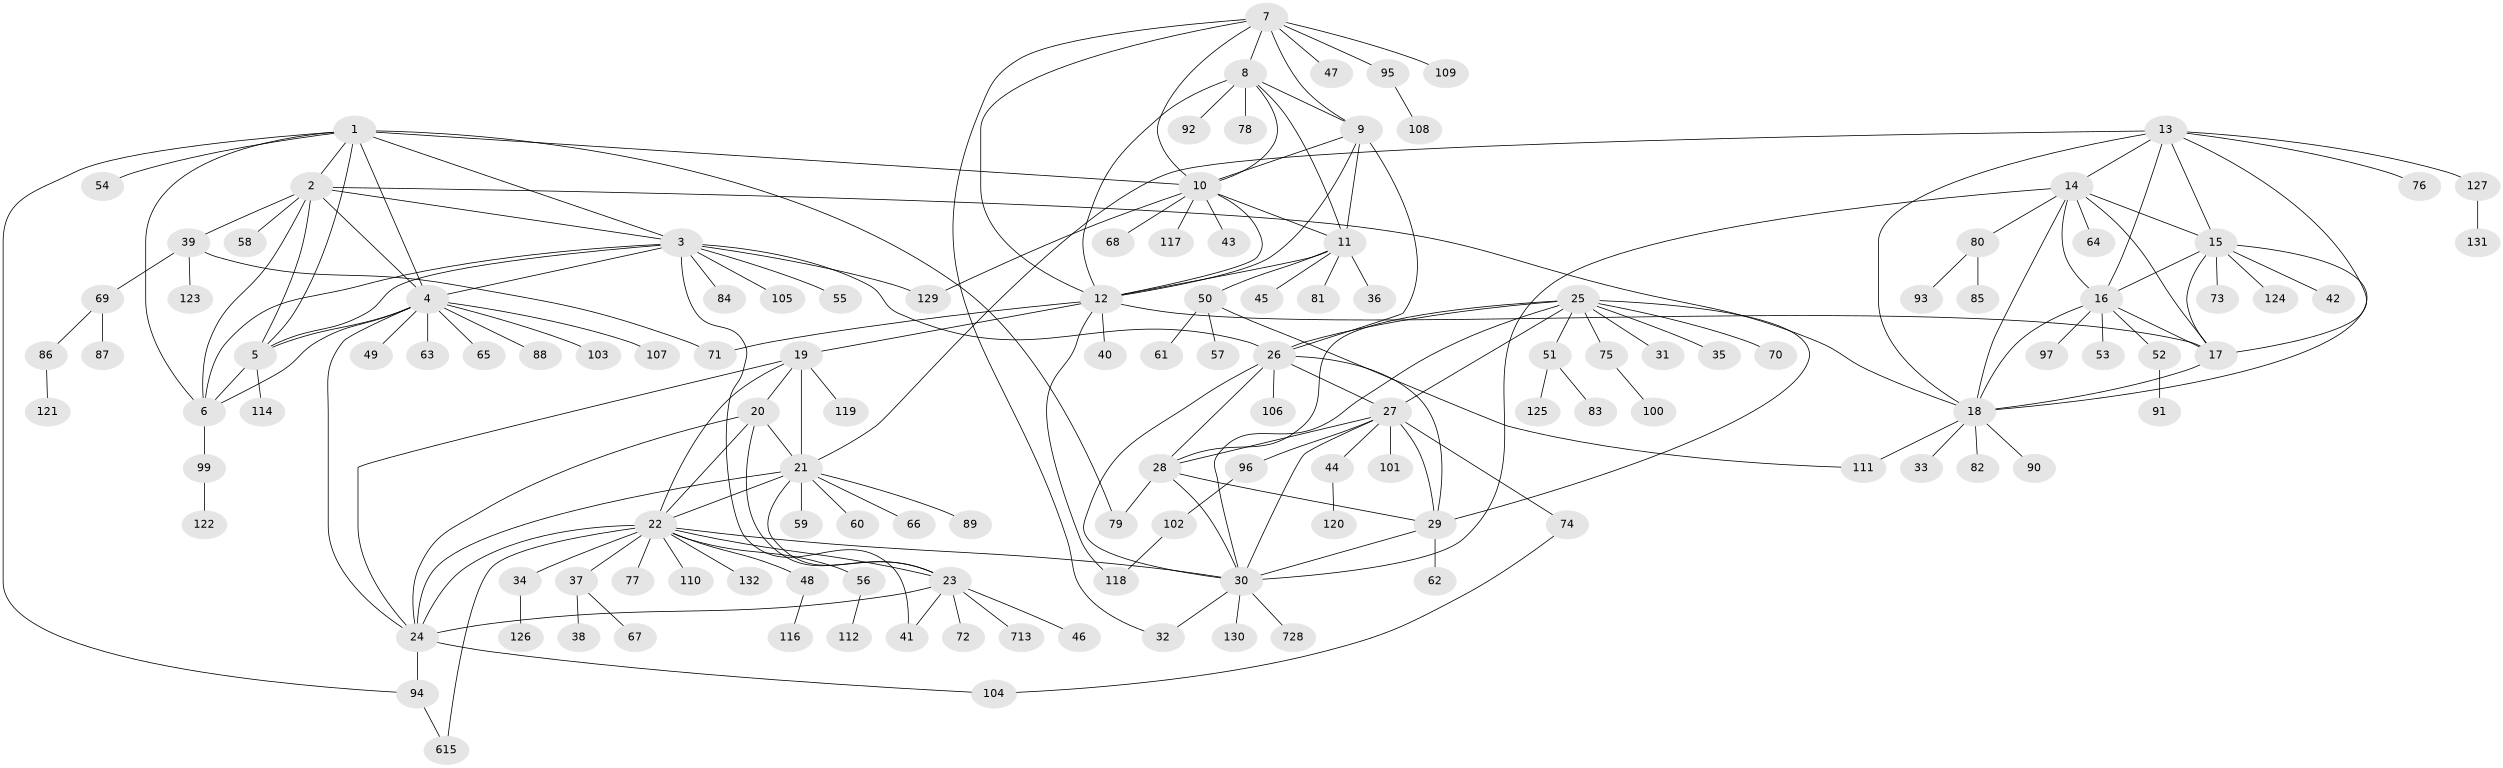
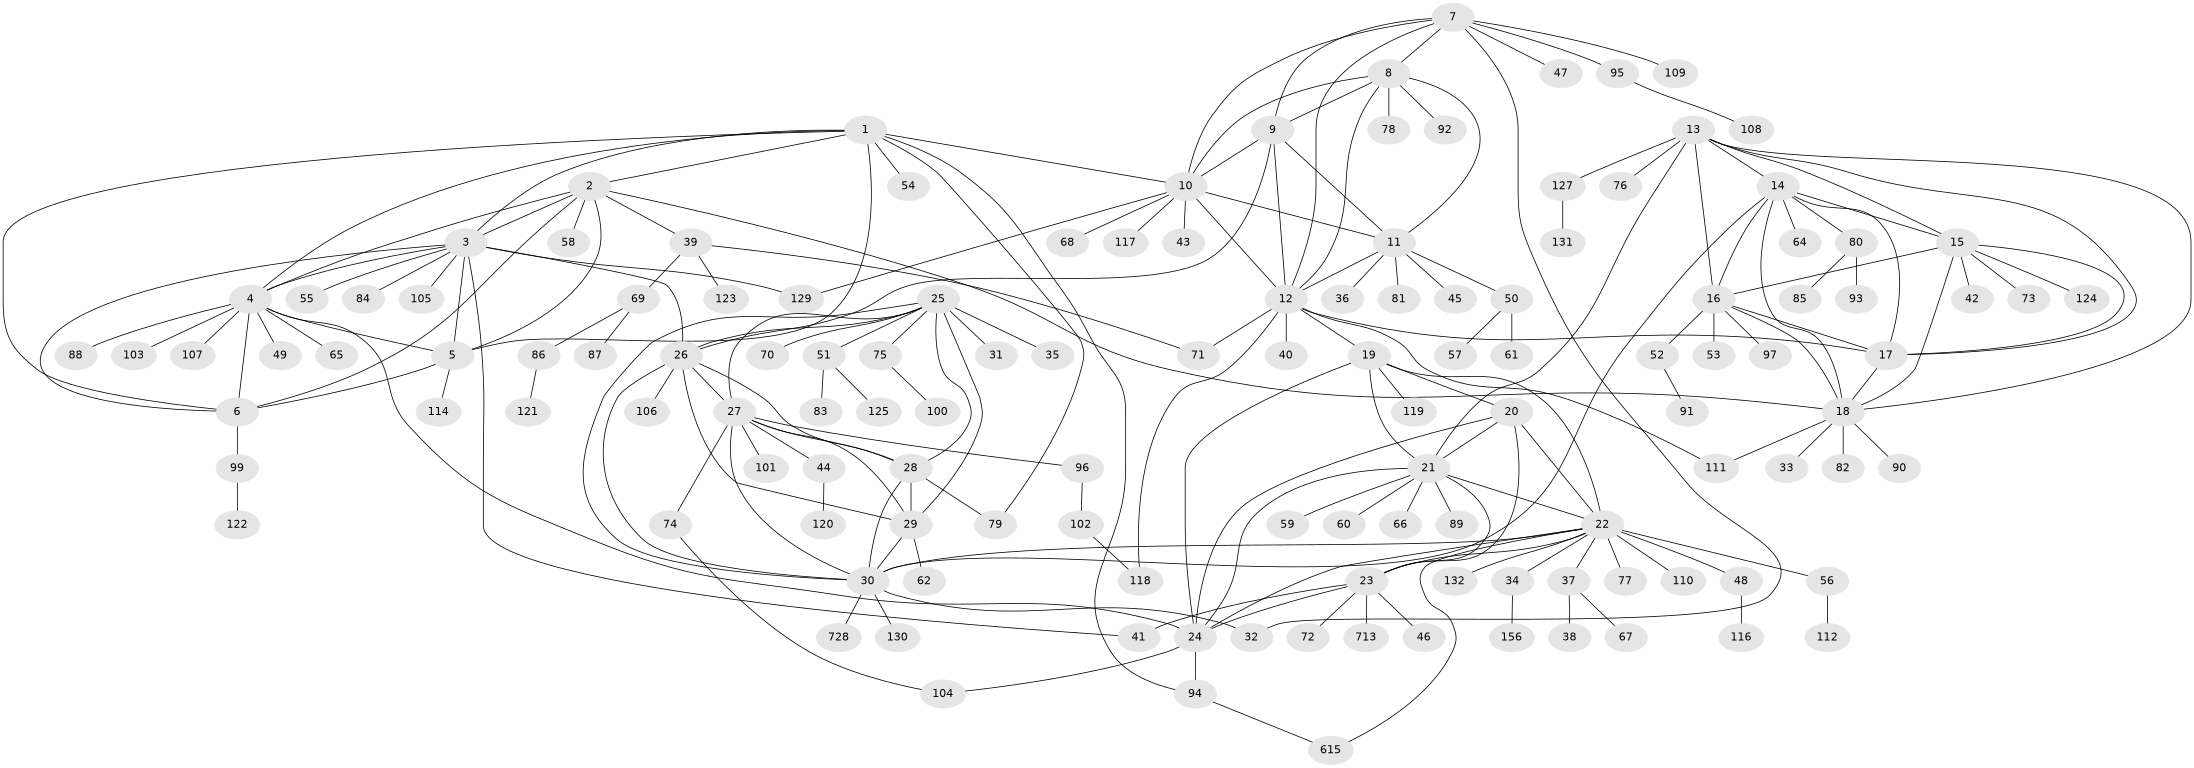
(428, 356) -> none
(1521, 429) -> (1487, 387)
(521, 638) -> (1512, 638)
